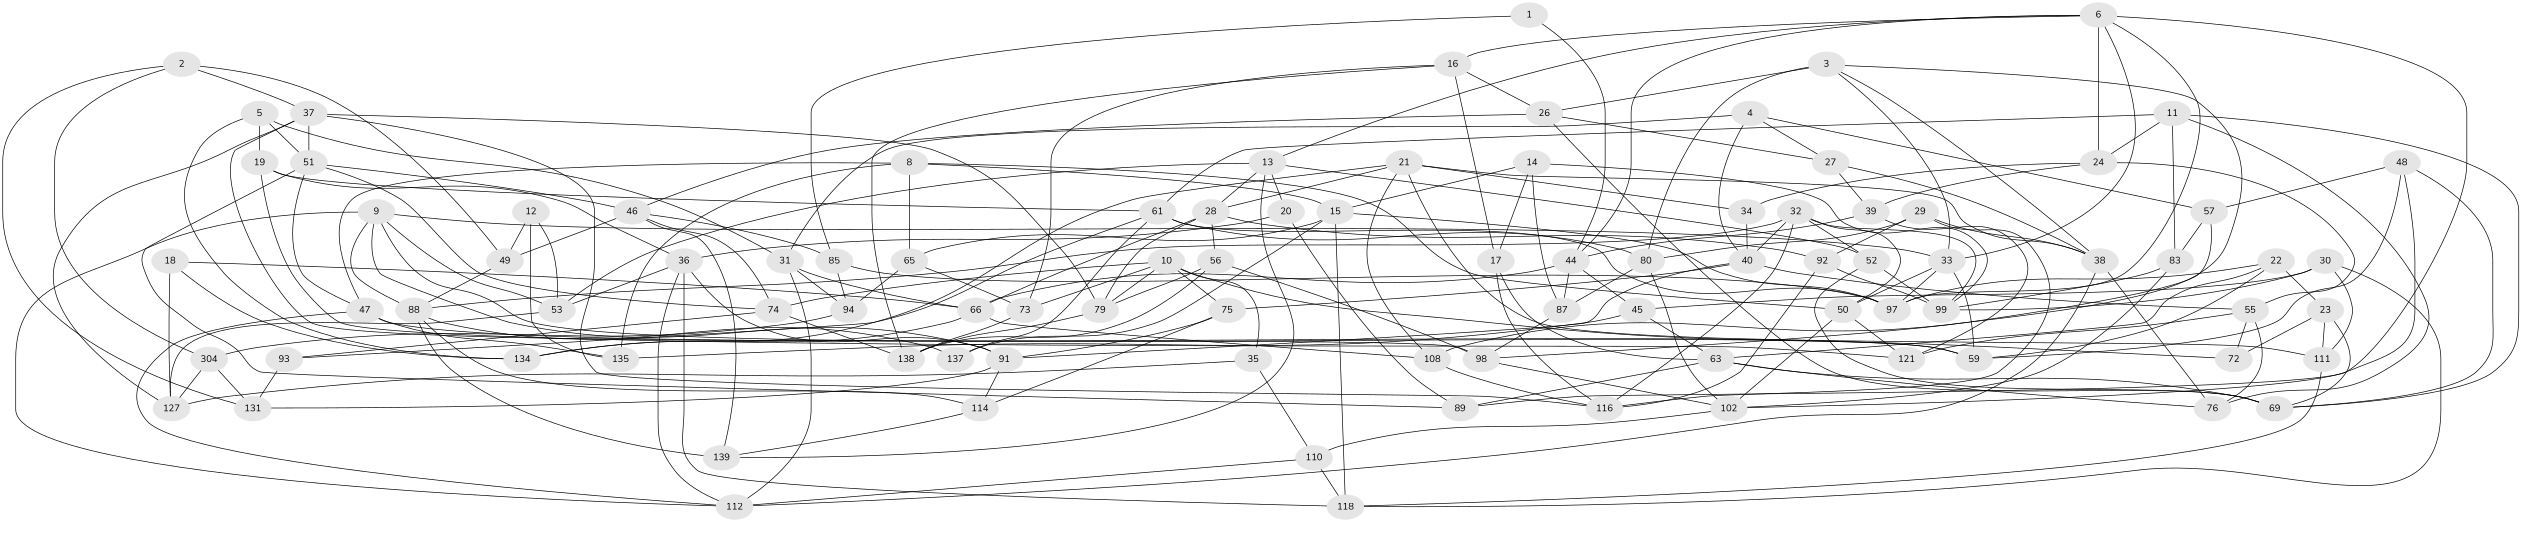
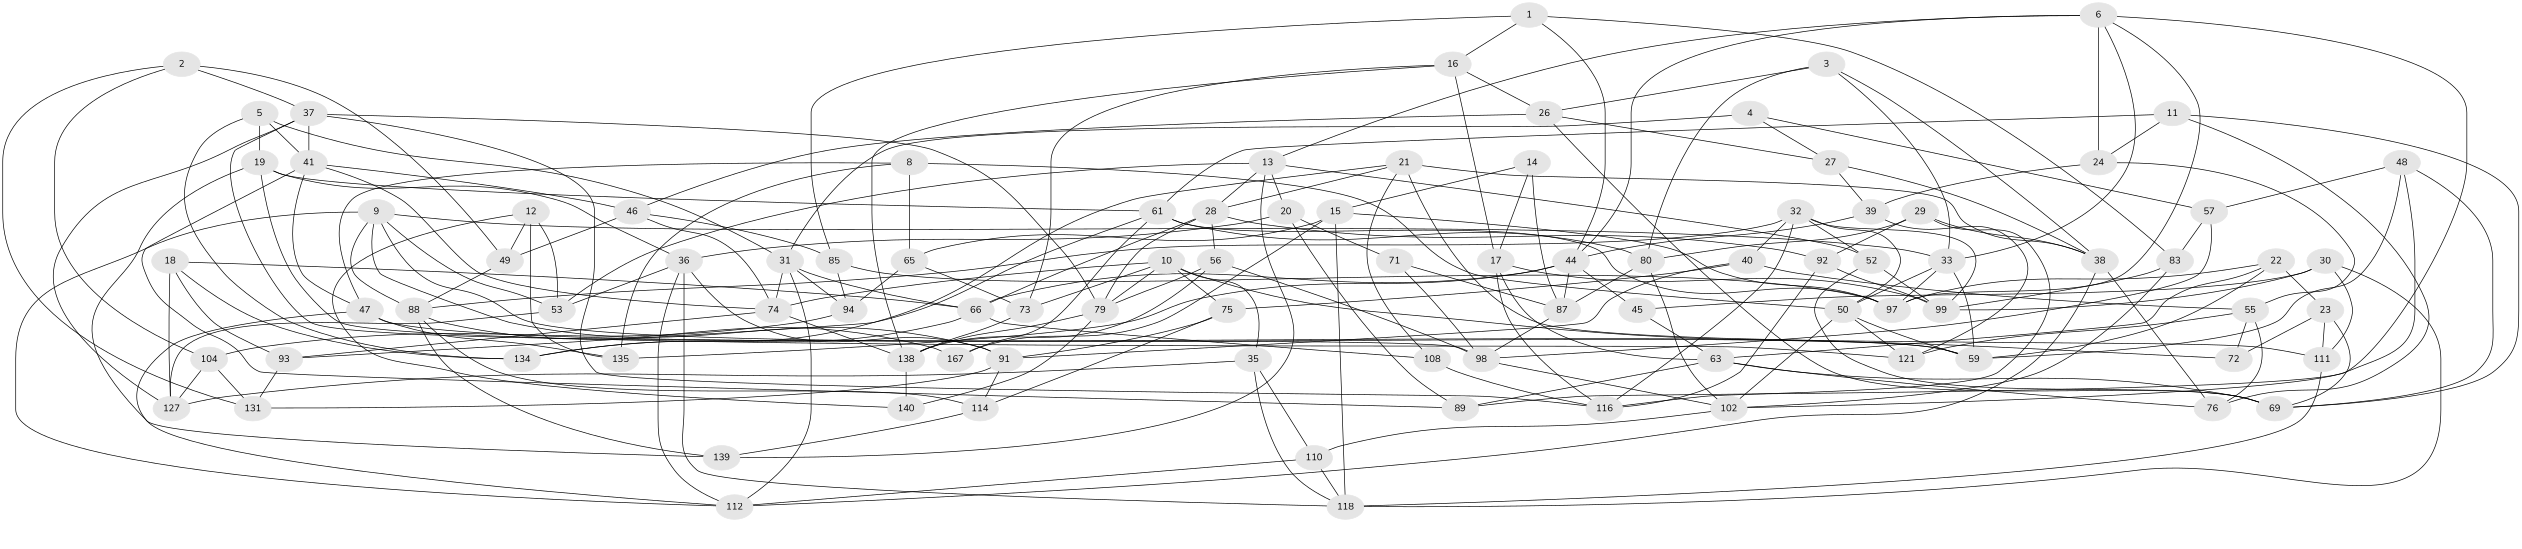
(1773, 25) -> (1491, 40)
(309, 163) -> (309, 163)
(1126, 176) -> none
(2174, 187) -> (1882, 65)
(1720, 188) -> none
(1808, 195) -> (1773, 278)
(1747, 212) -> none
(2221, 255) -> none
none -> (1395, 261)
none -> (781, 279)
(731, 303) -> (255, 437)
none -> (214, 323)
none -> (1907, 337)
(1130, 344) -> (1166, 309)
(209, 359) -> (209, 359)
(955, 359) -> (955, 359)
none -> (906, 409)
none -> (1275, 447)
